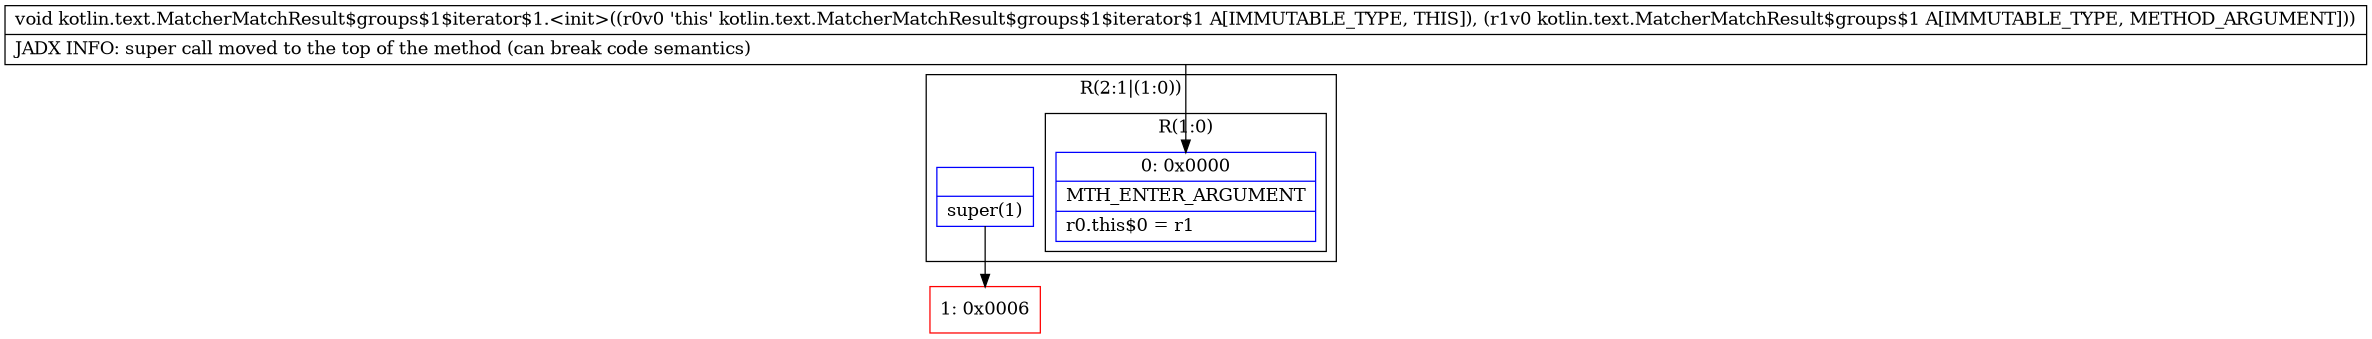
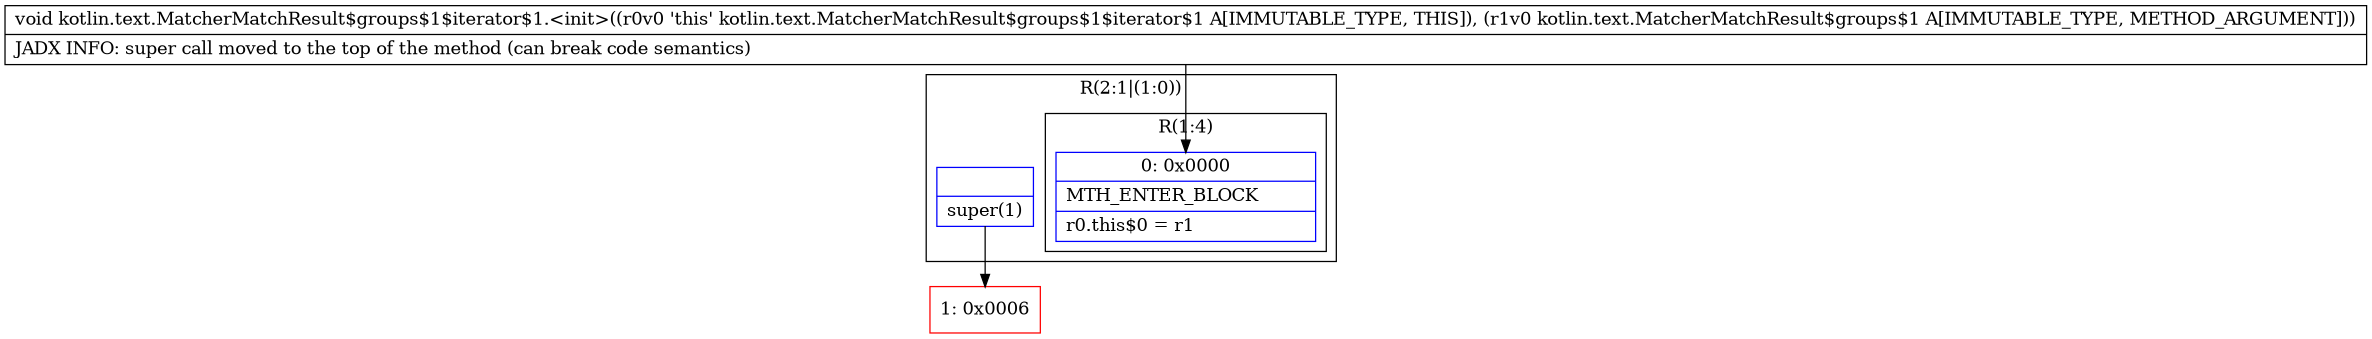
(1186, 128) -> (1186, 128)
(1186, 196) -> (1163, 196)
